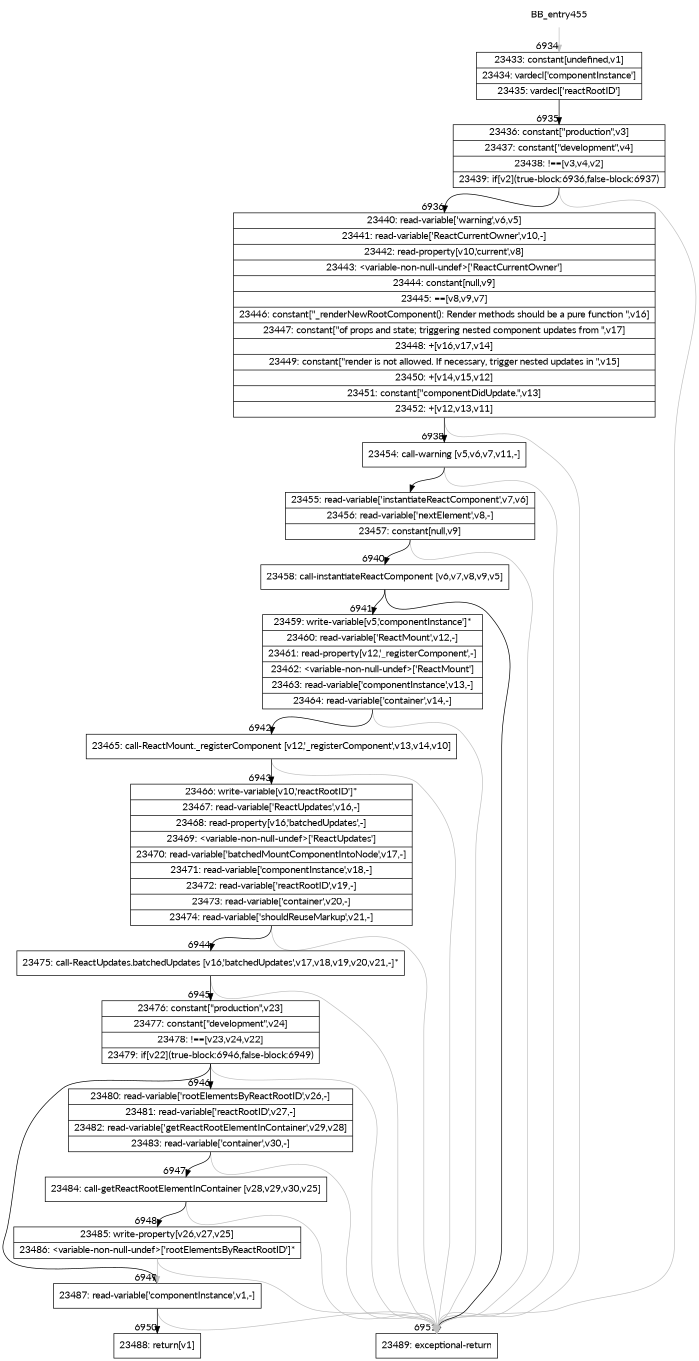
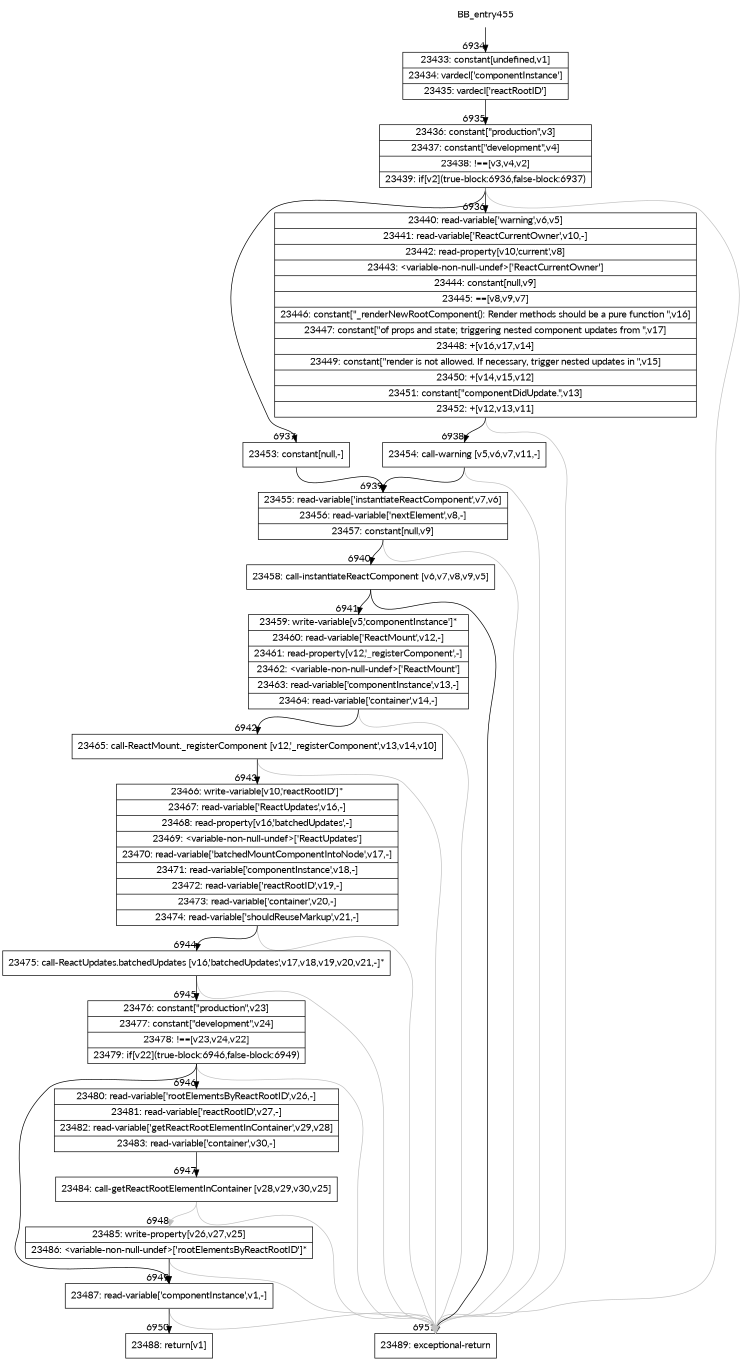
(559, 36) -> (486, 36)
none -> (296, 455)
(350, 1212) -> none
(175, 1213) -> (186, 1213)
(157, 1268) -> (169, 1268)
